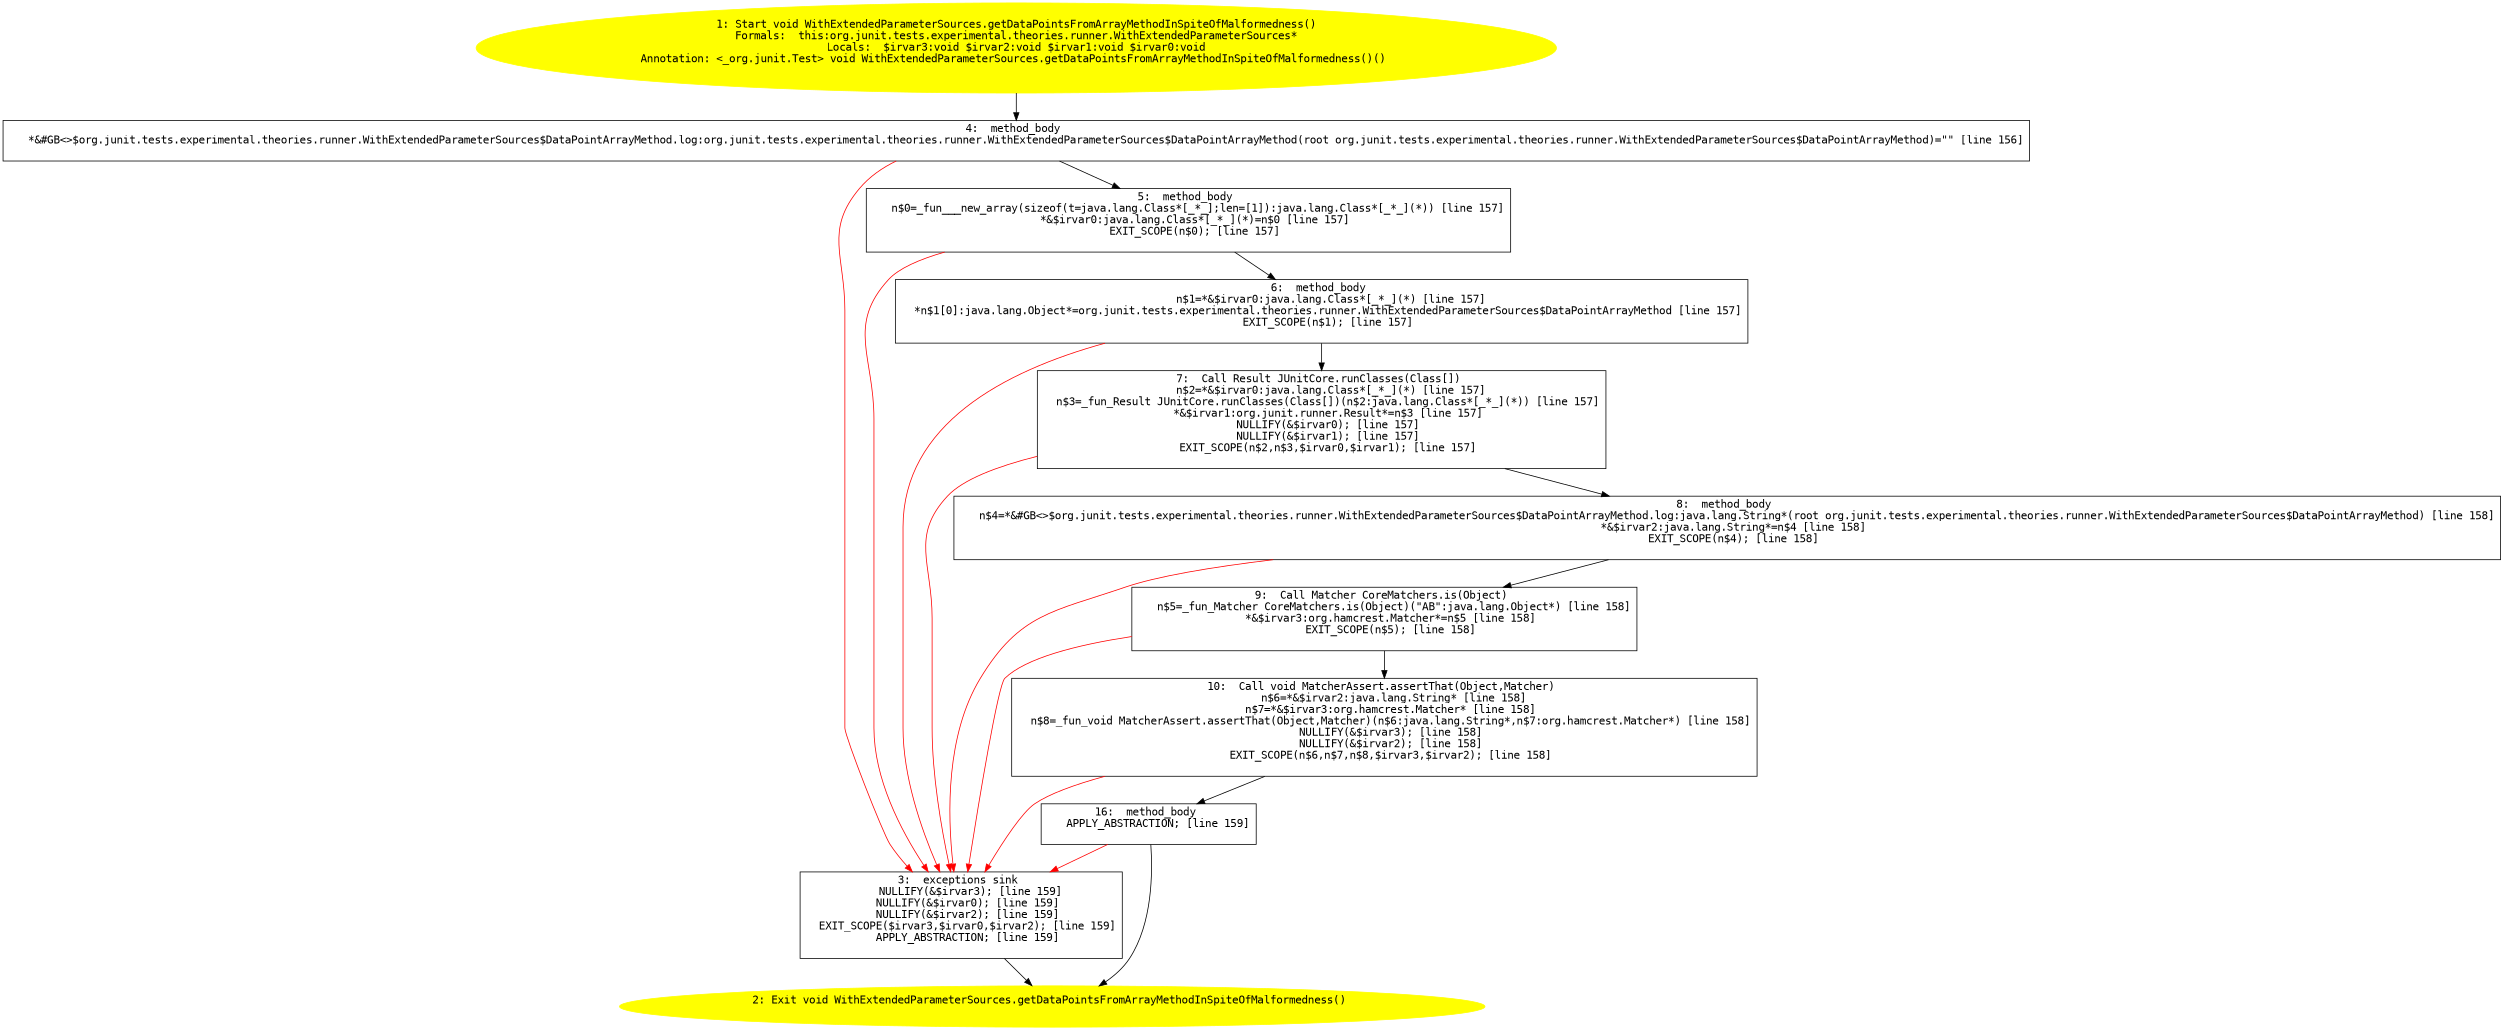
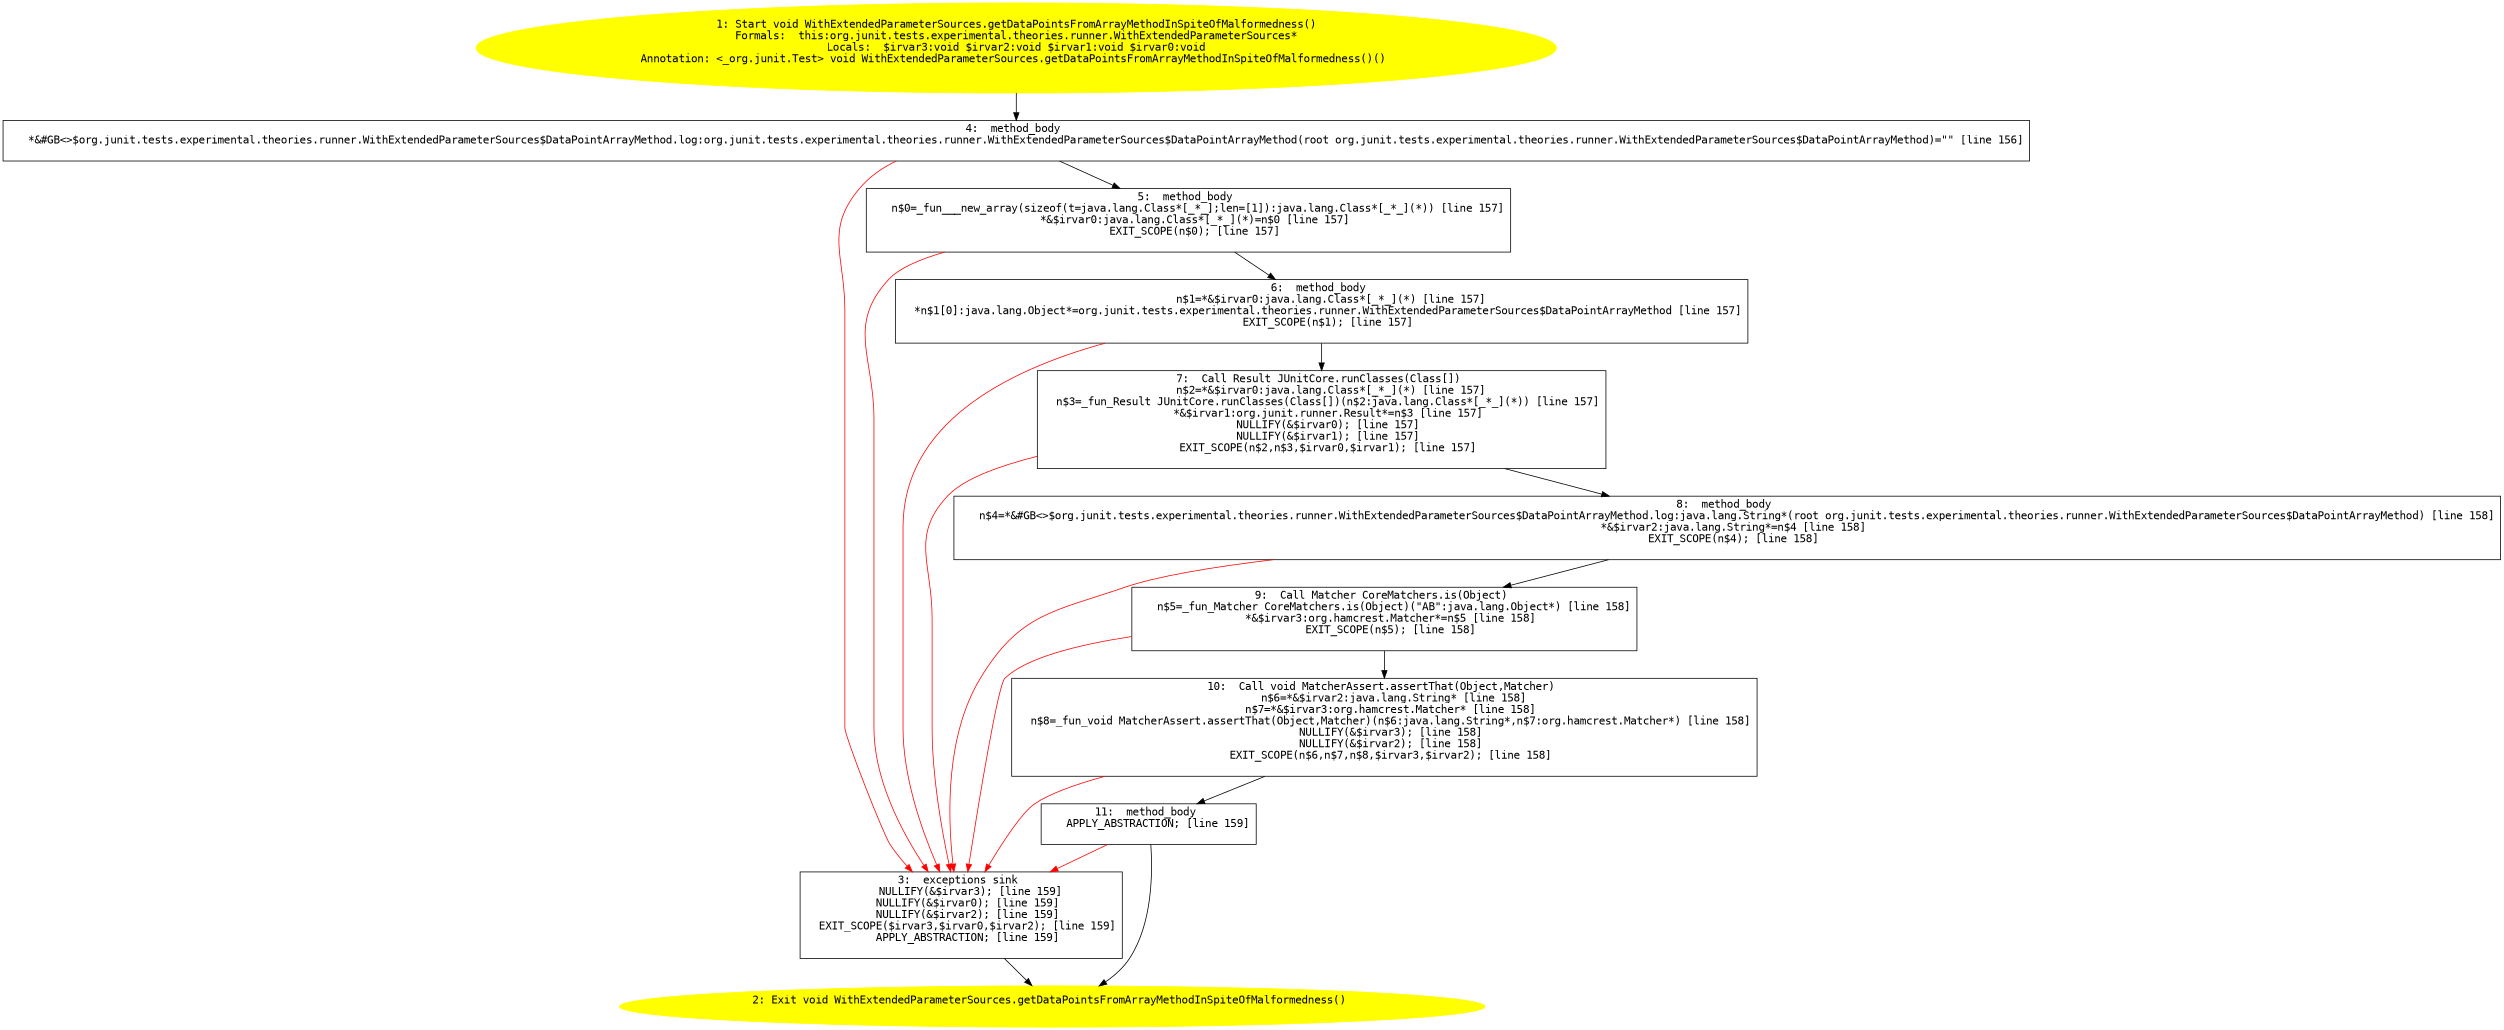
(1149, 824) -> (1149, 824)
